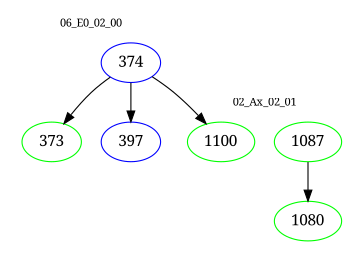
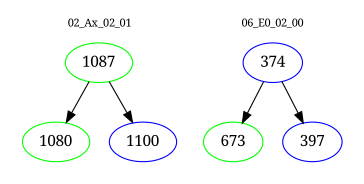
(186, 103) -> (118, 97)
(52, 142) -> (233, 142)
(221, 142) -> (143, 142)
